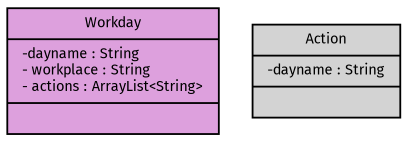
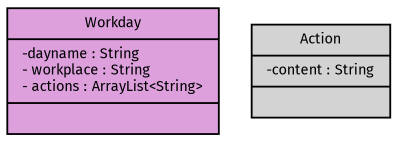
(326, 70) -> (321, 70)
